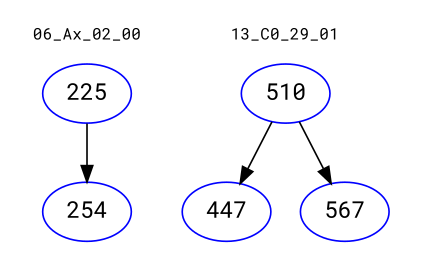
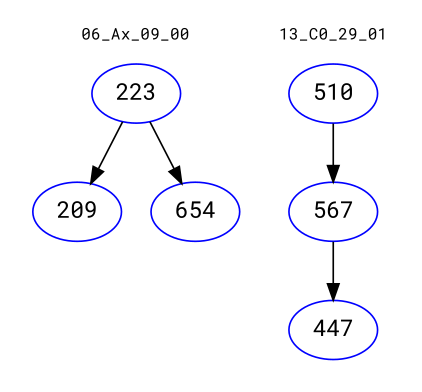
(88, 35) -> (136, 35)
(87, 94) -> (136, 94)
(260, 145) -> (333, 263)
none -> (77, 212)
(87, 212) -> (195, 212)
